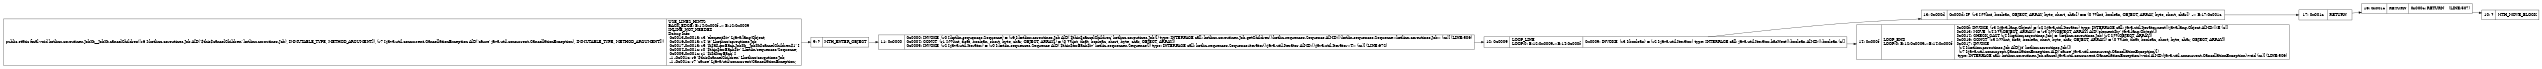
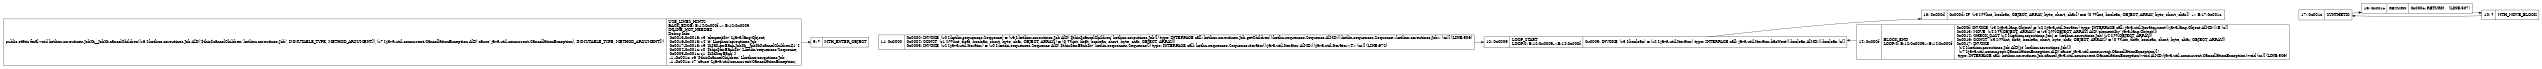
(2260, 15) -> (2418, 17)
(2338, 15) -> (2338, 15)
(1523, 40) -> (1525, 40)
(1894, 40) -> (1896, 40)
(872, 42) -> none
(1850, 44) -> (1853, 40)
